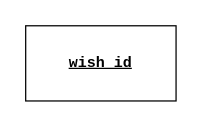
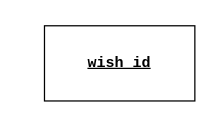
(101, 63) -> (119, 63)
